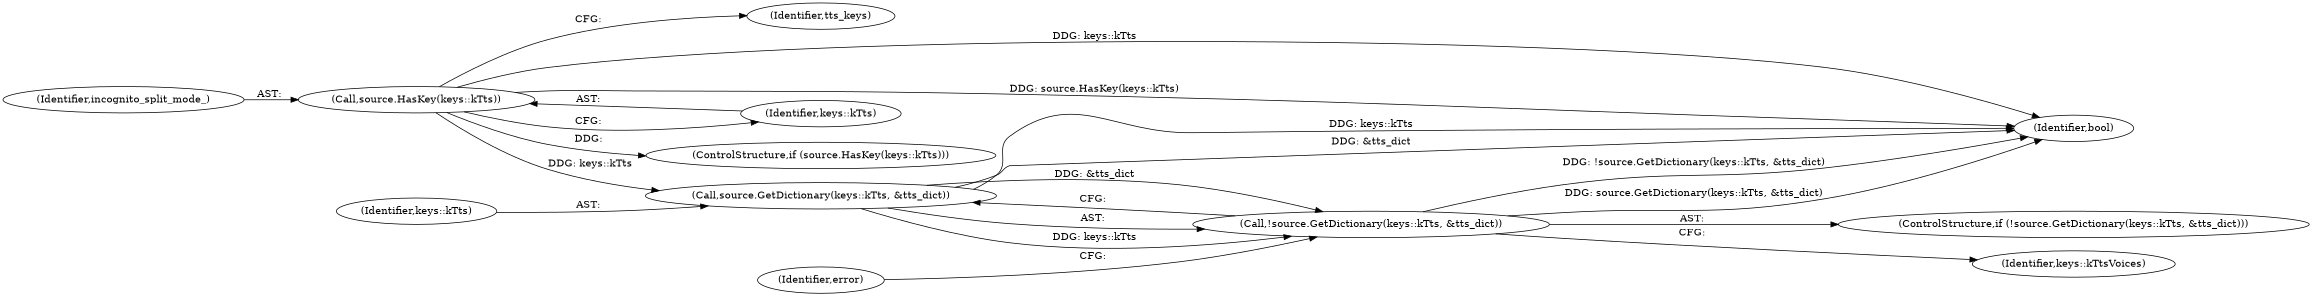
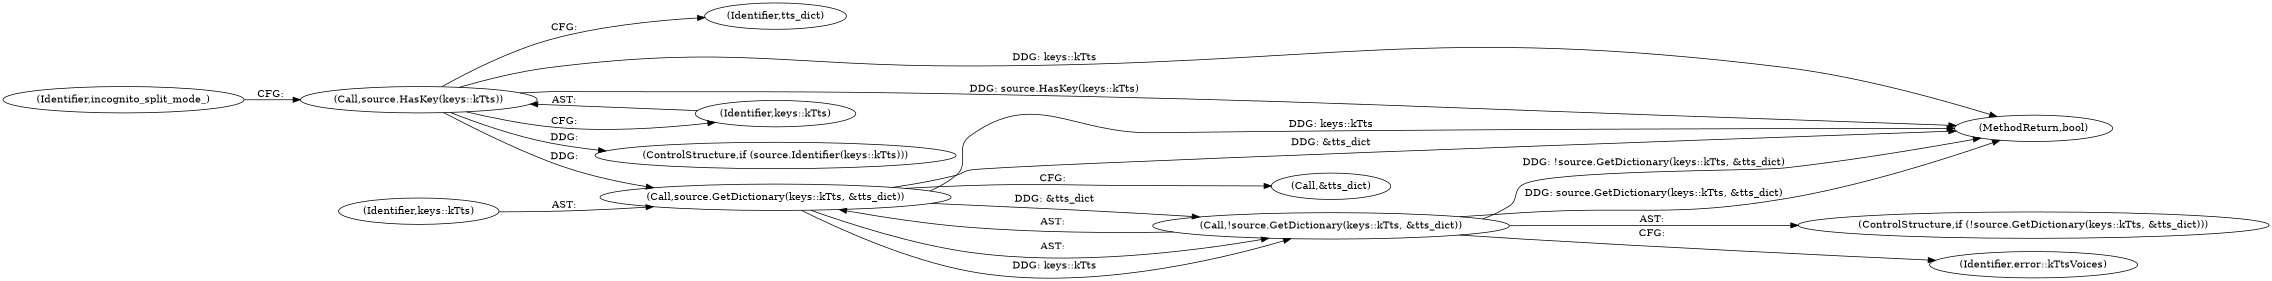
(821, 16) -> (776, 16)
(271, 94) -> (272, 94)
(2074, 128) -> (2034, 128)
(821, 155) -> (776, 155)
(590, 164) -> (566, 157)
none -> (1331, 186)
(1095, 199) -> (1054, 222)
(2074, 264) -> (2034, 265)
(821, 280) -> none
